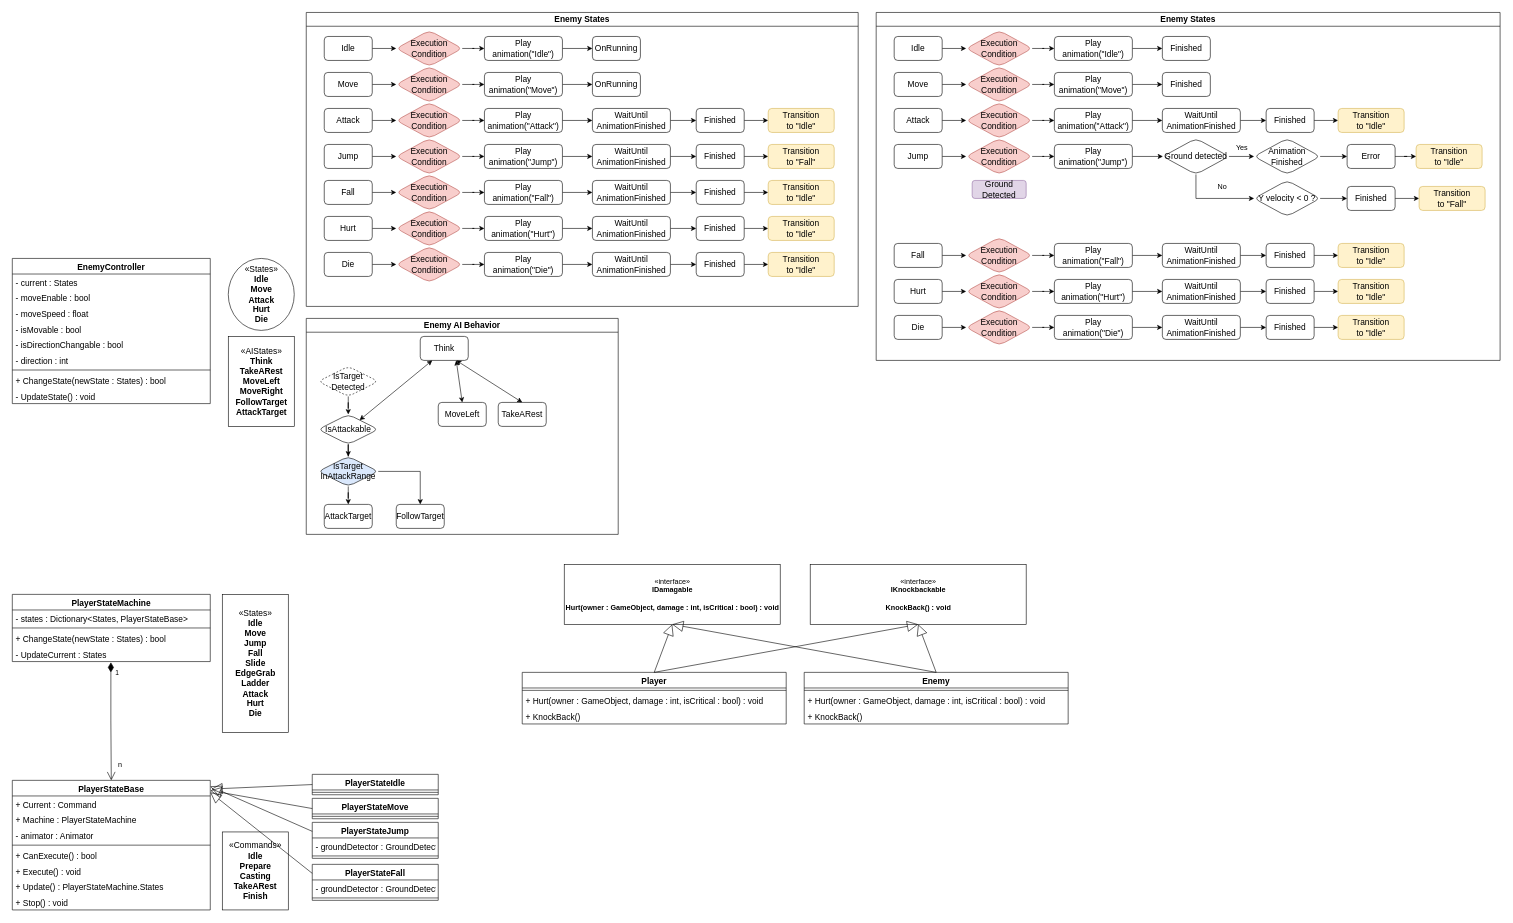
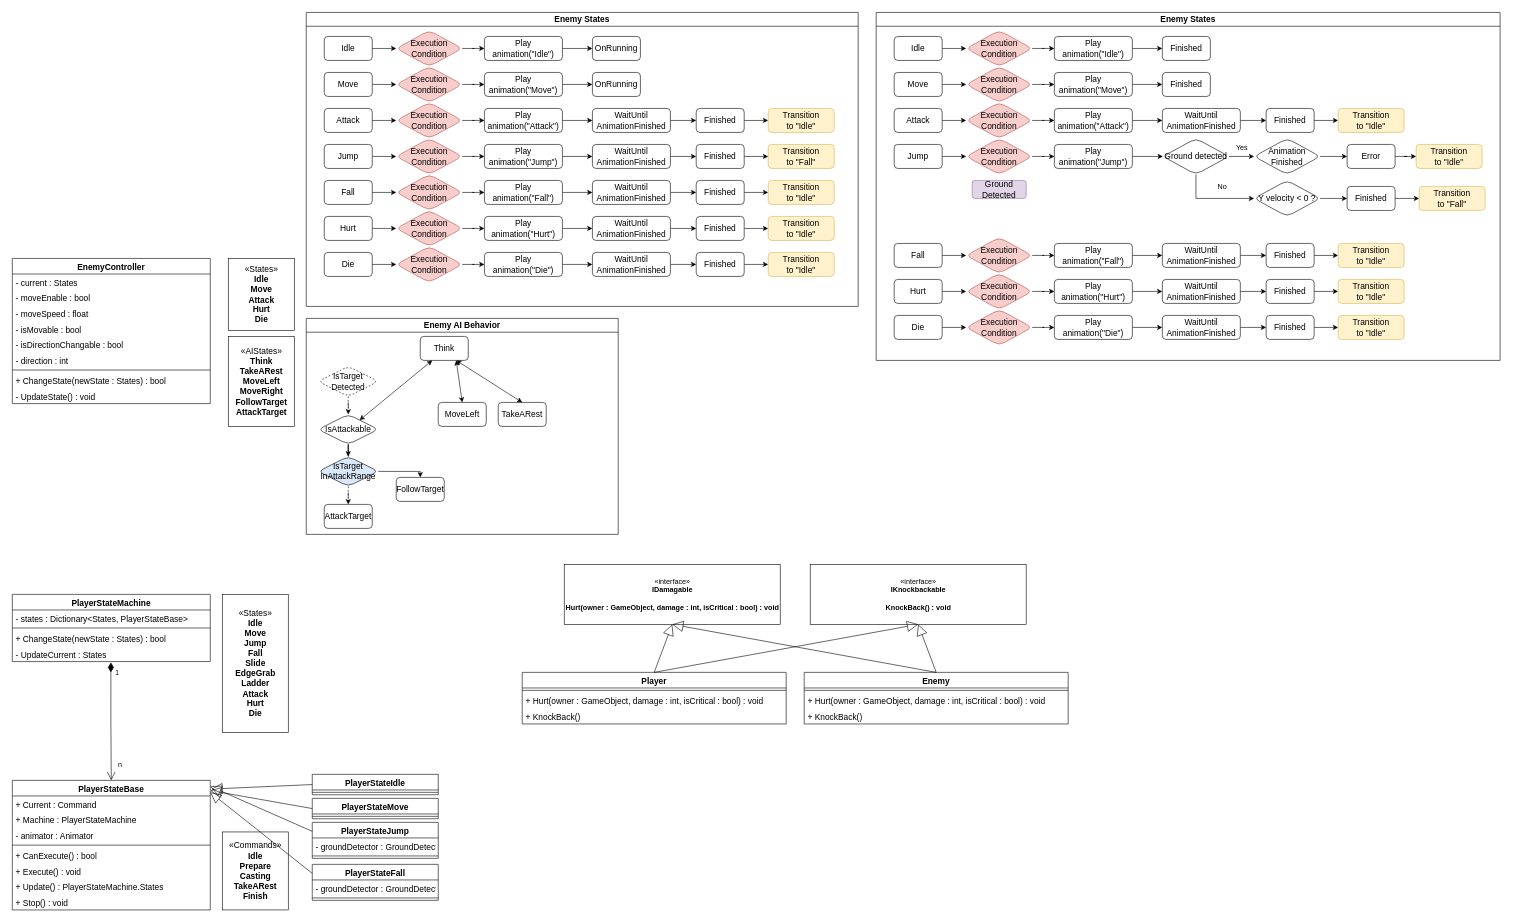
(261, 294) -> (261, 294)
(348, 407) -> (348, 407)
(348, 497) -> (348, 497)
(420, 516) -> (420, 489)
